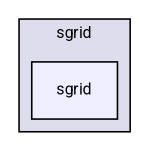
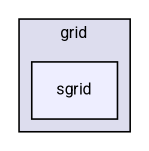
(75, 34) -> (75, 34)
